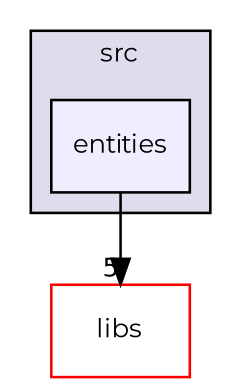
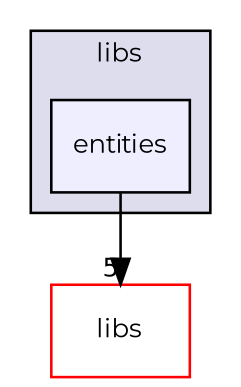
(121, 55) -> (121, 55)
